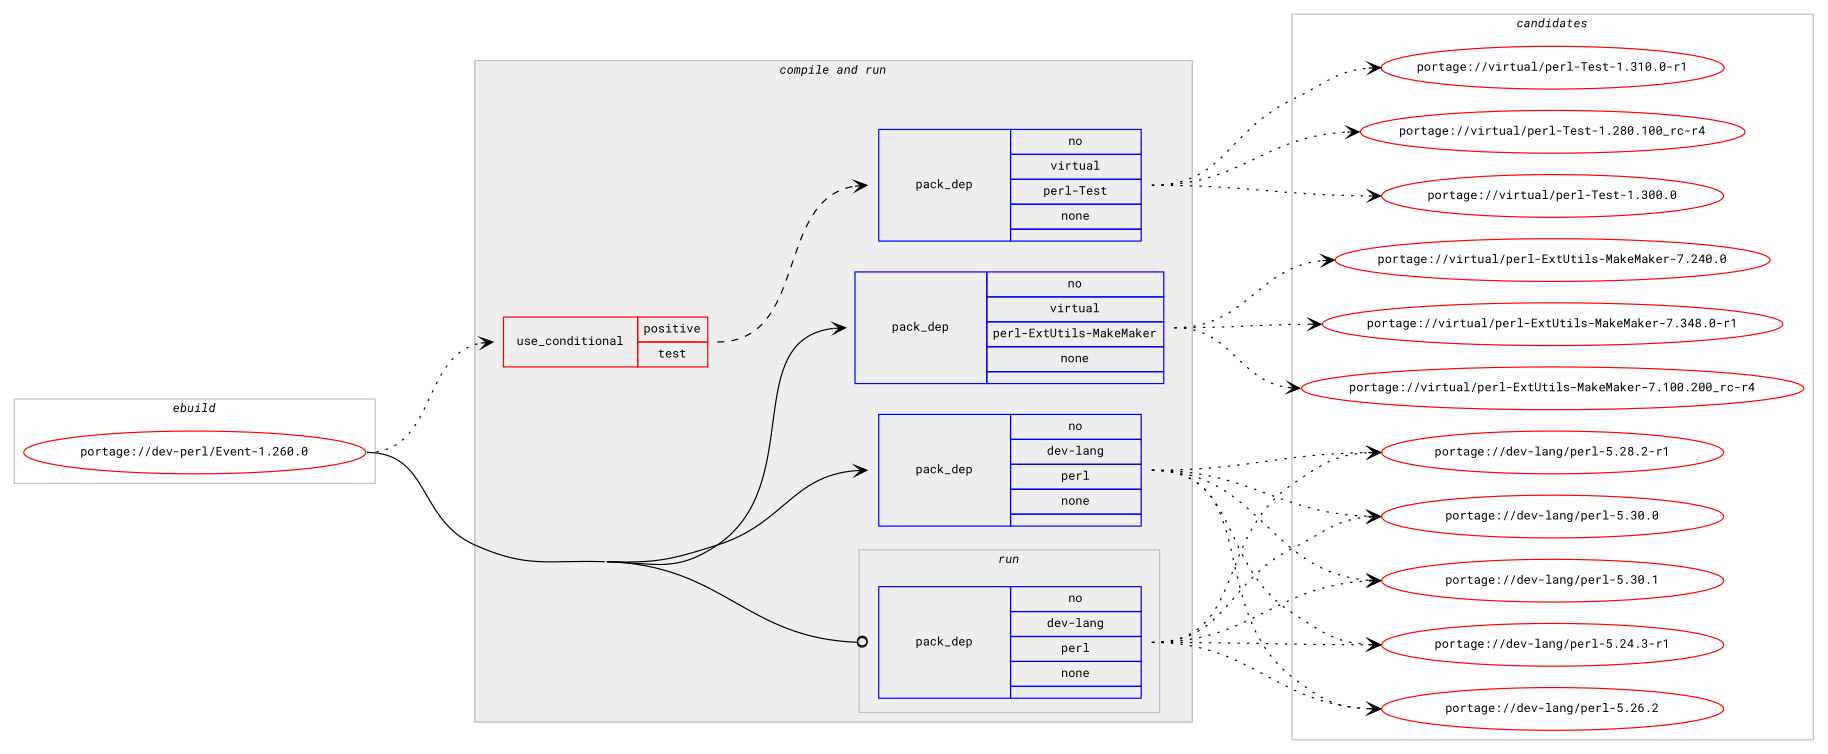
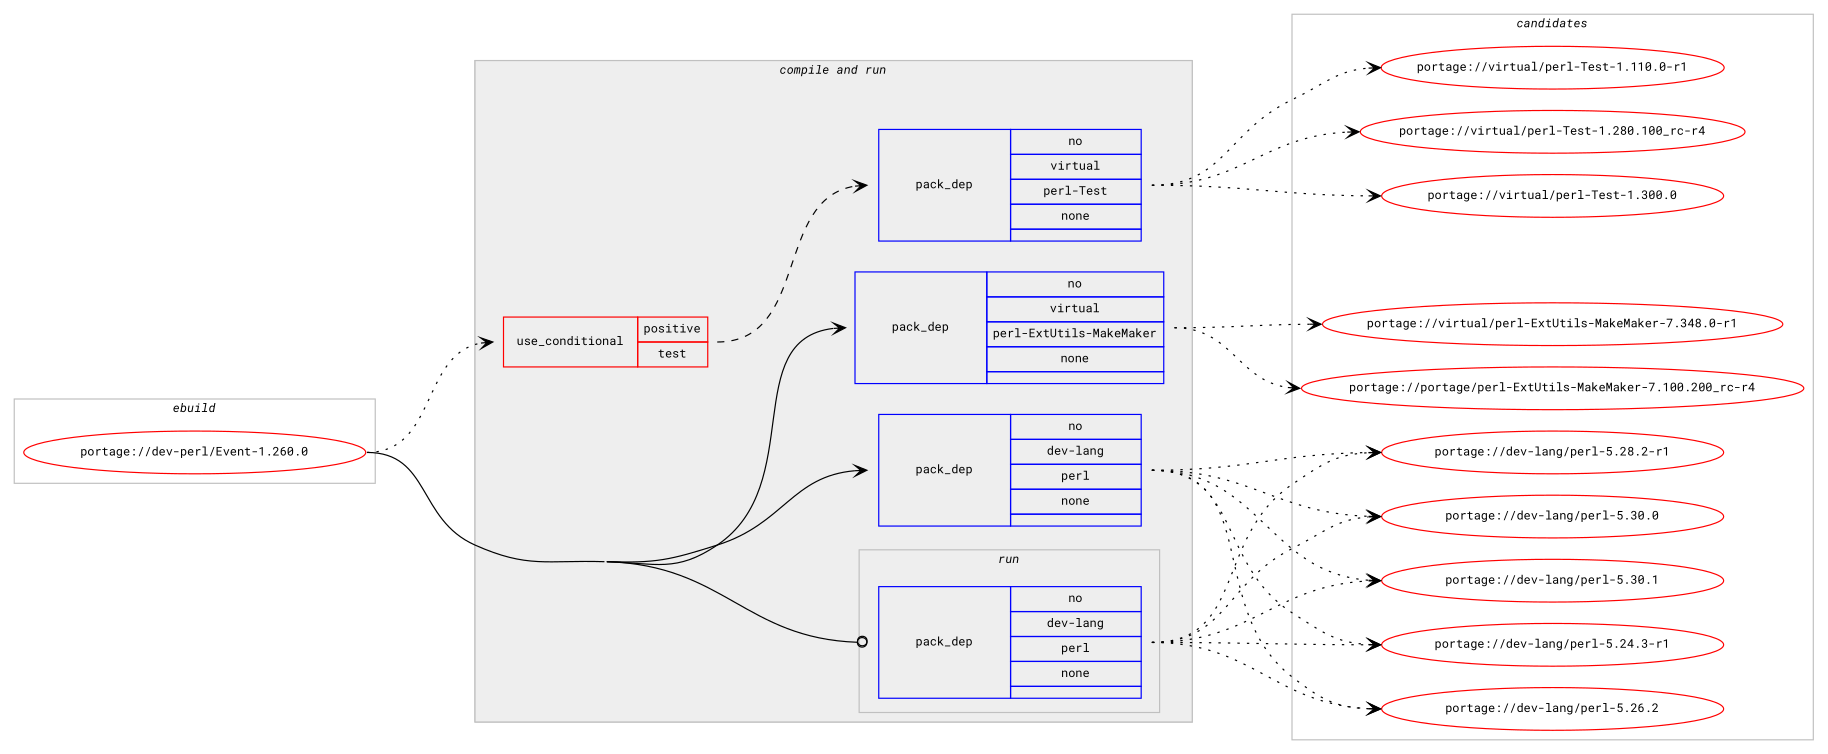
(1553, 68) -> (1553, 68)
(1553, 260) -> none
(1553, 388) -> (1553, 388)
